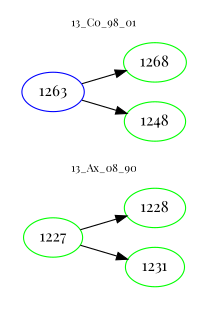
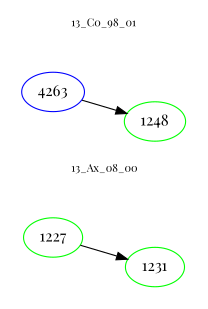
(155, 62) -> none
(53, 92) -> (53, 92)
(105, 169) -> (105, 169)
(155, 208) -> none
